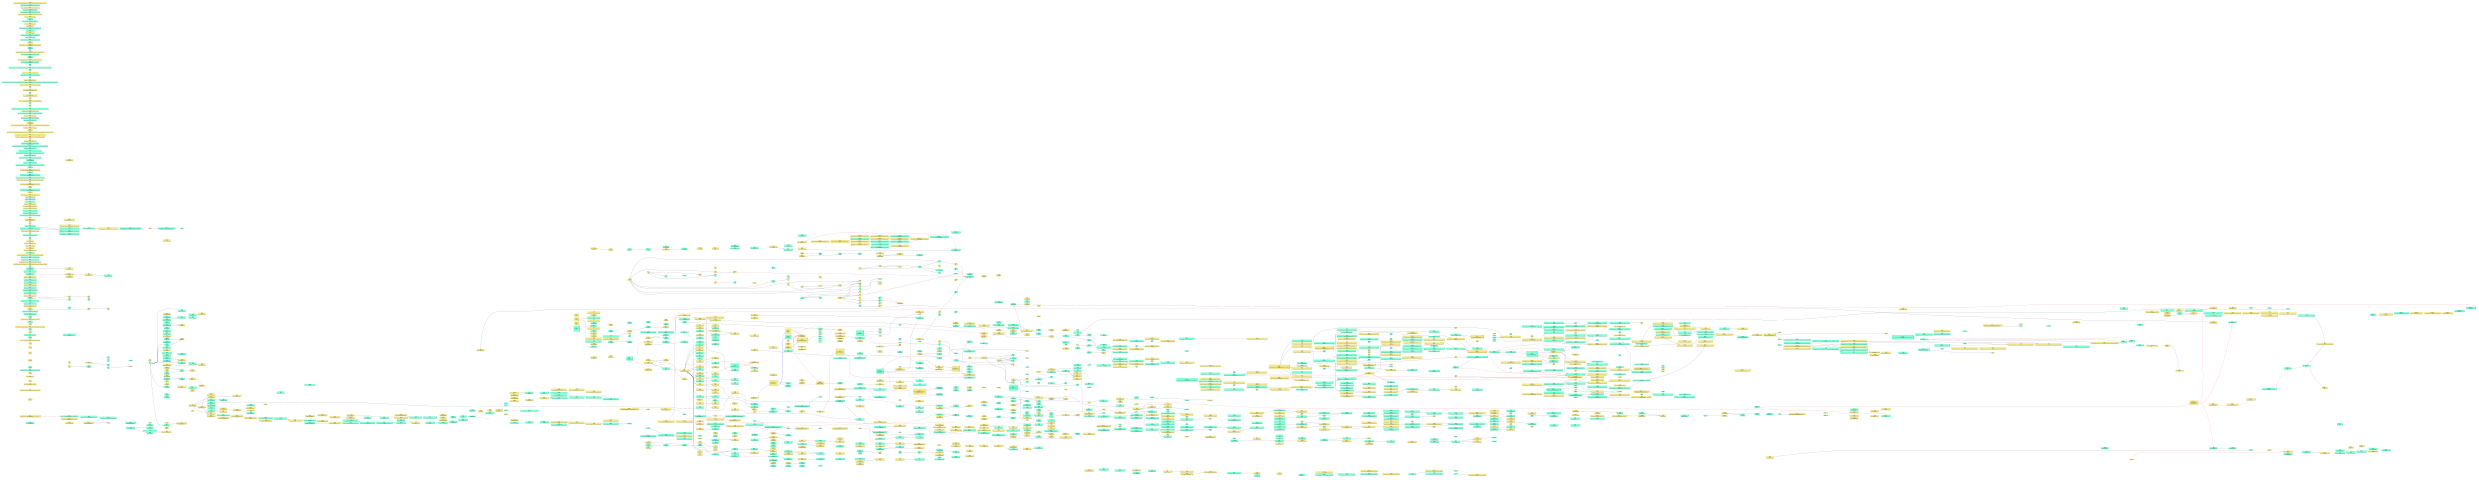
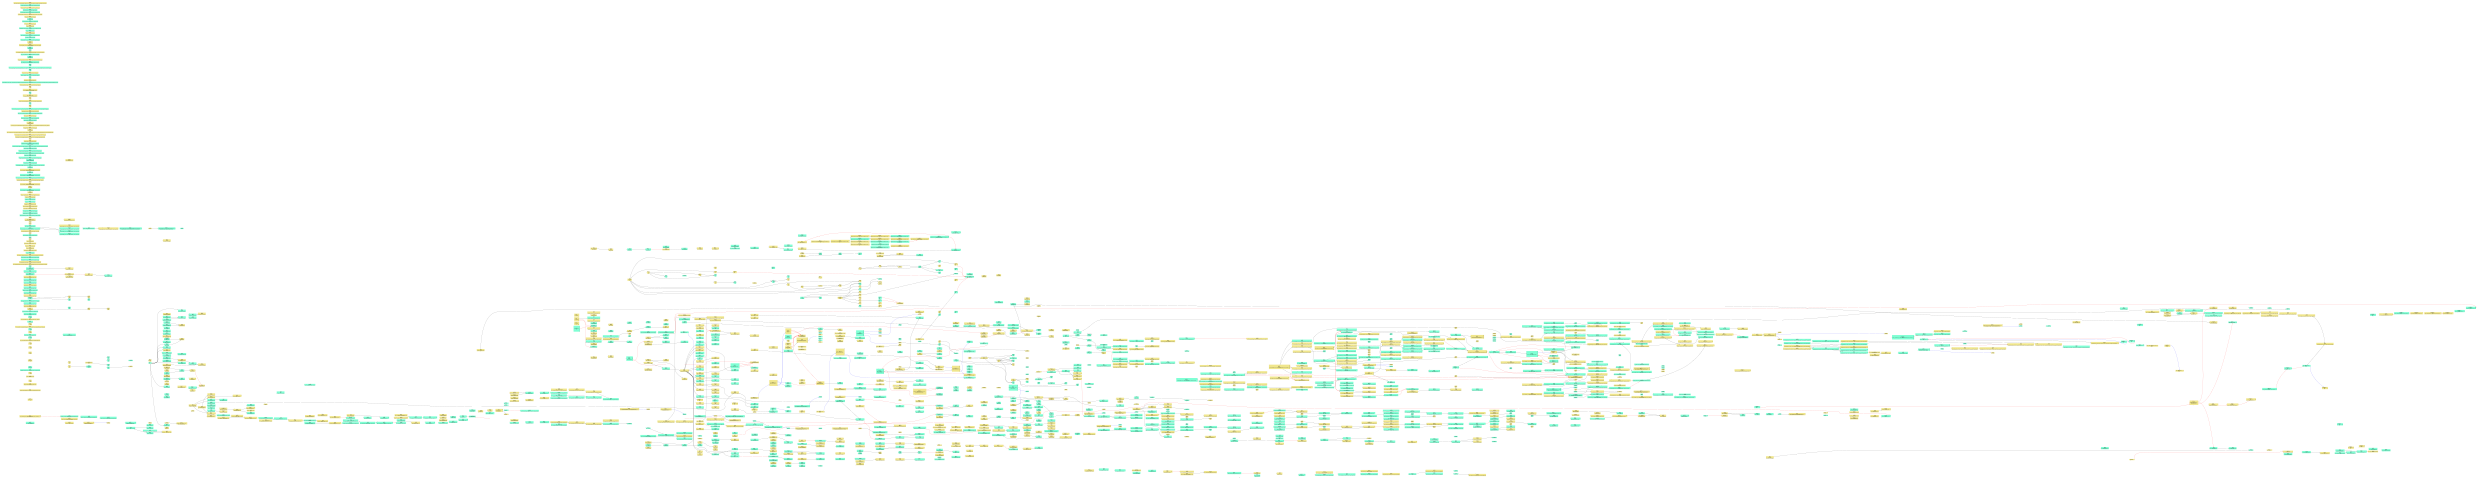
(2306, 315) -> (2306, 315)
(351, 418) -> (351, 418)
